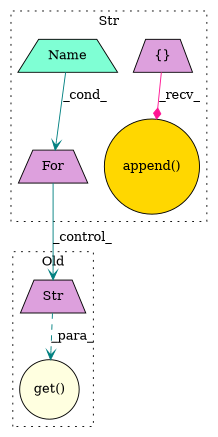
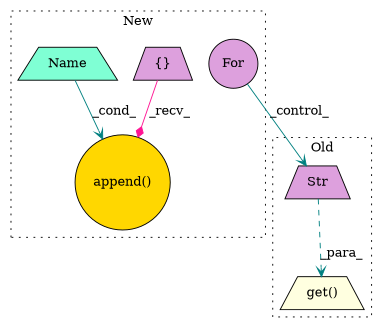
(109, 22) -> (138, 22)
(61, 107) -> (87, 106)
(53, 167) -> (233, 64)
(49, 389) -> (322, 293)
